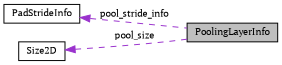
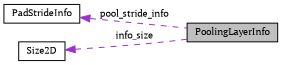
(133, 36) -> (133, 36)
